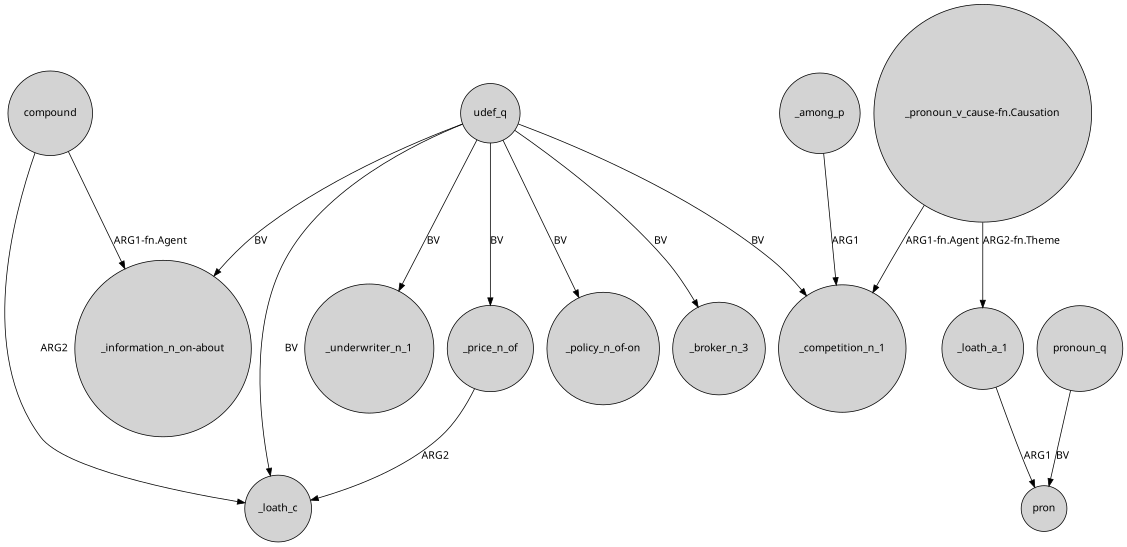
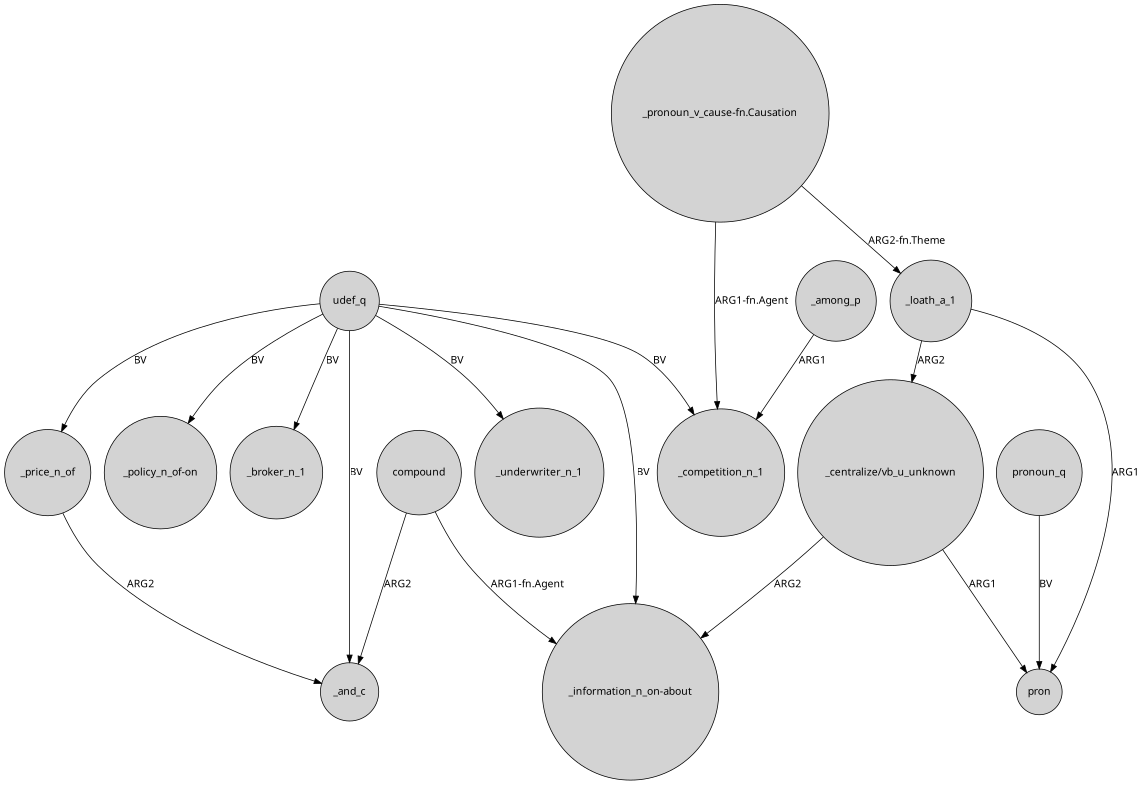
(719, 349) -> (276, 473)
none -> (891, 473)
(278, 509) -> (350, 692)
